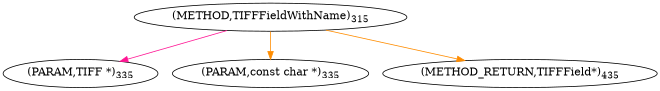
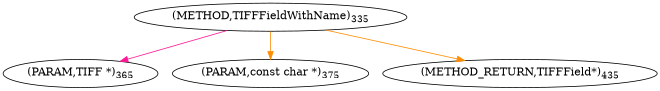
(360, 16) -> (360, 16)
(125, 72) -> (125, 72)
(331, 72) -> (331, 72)
